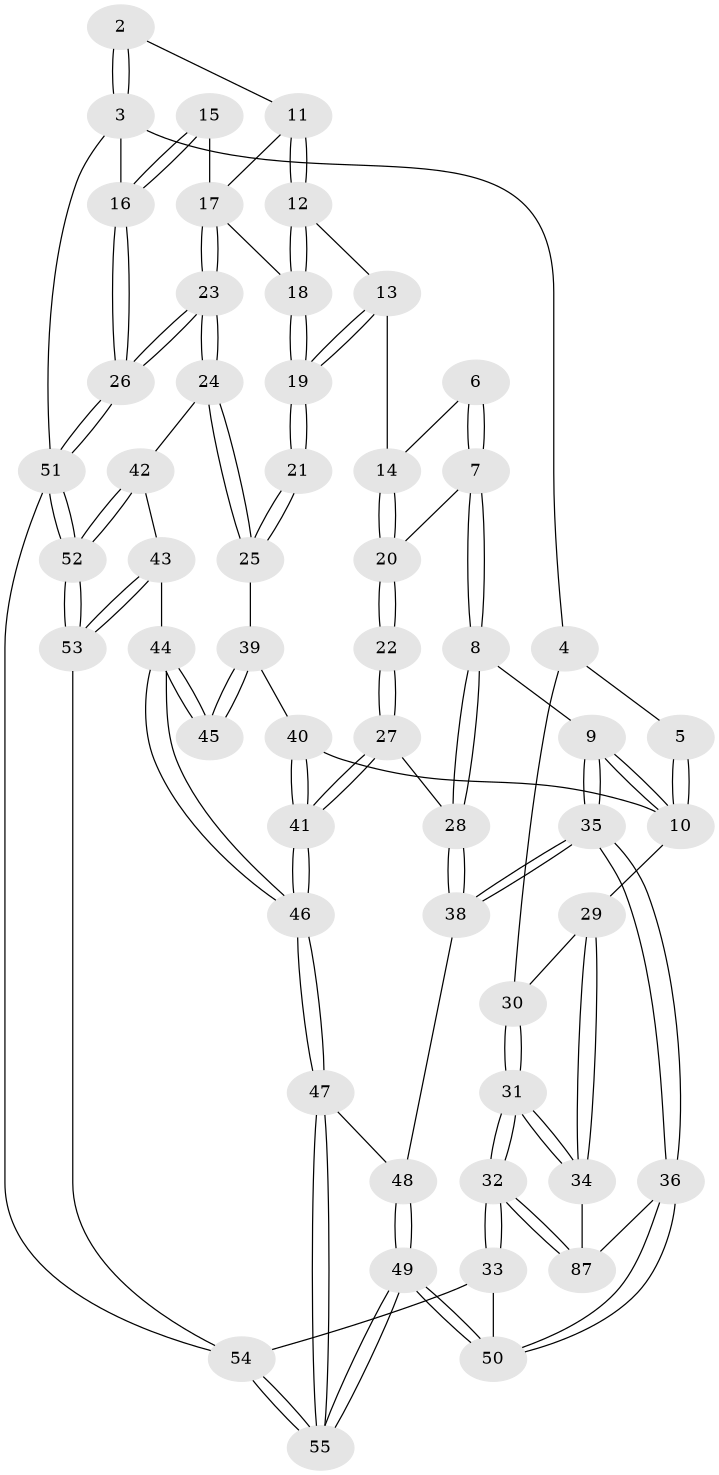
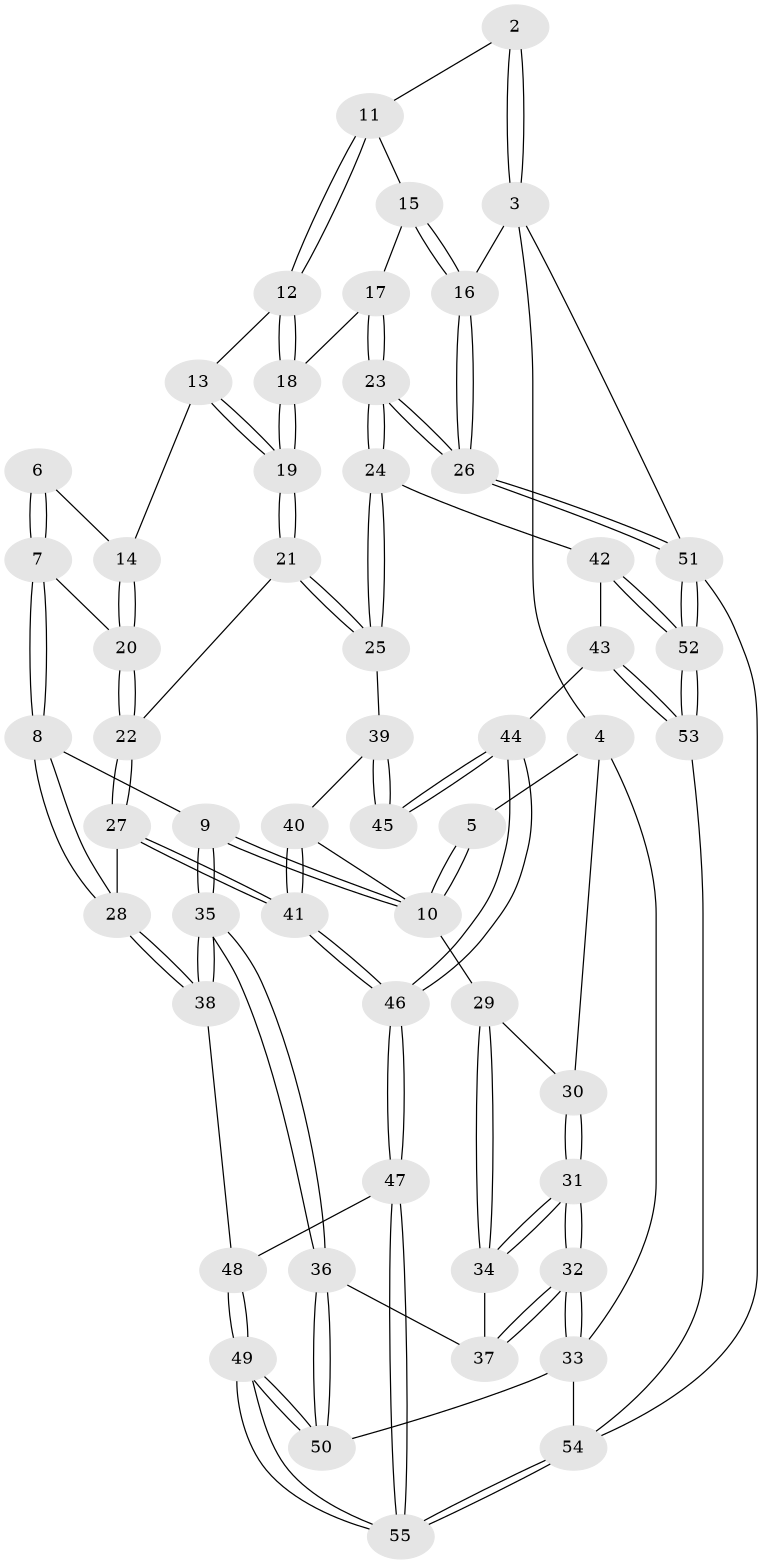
(249, 165) -> (390, 160)
none -> (207, 649)
none -> (656, 1053)
(582, 1270) -> (485, 1359)
